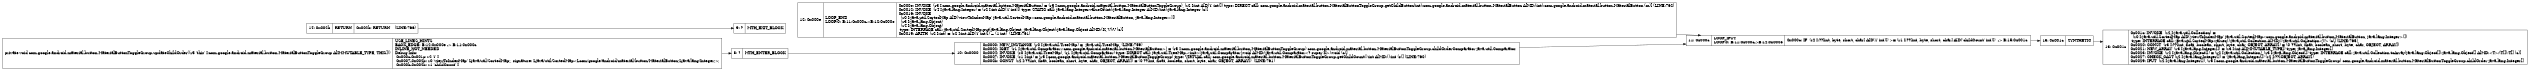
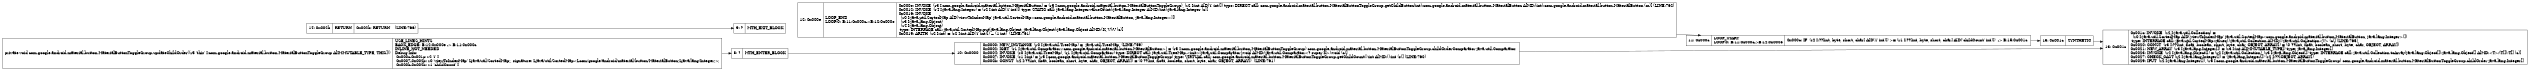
(1725, 38) -> (1726, 38)
(1601, 46) -> (1810, 50)
